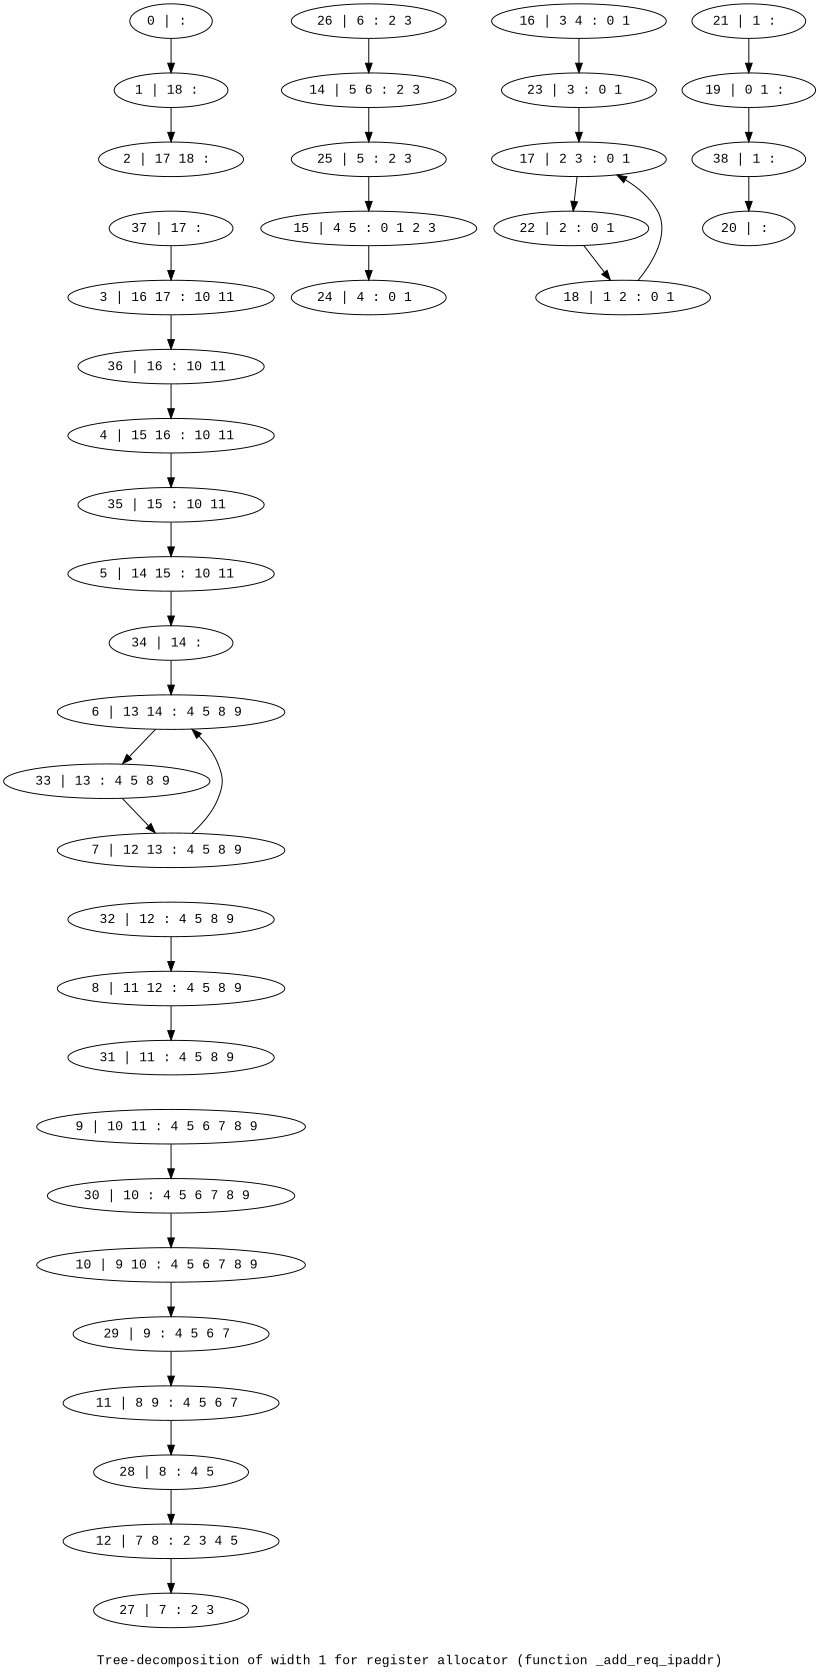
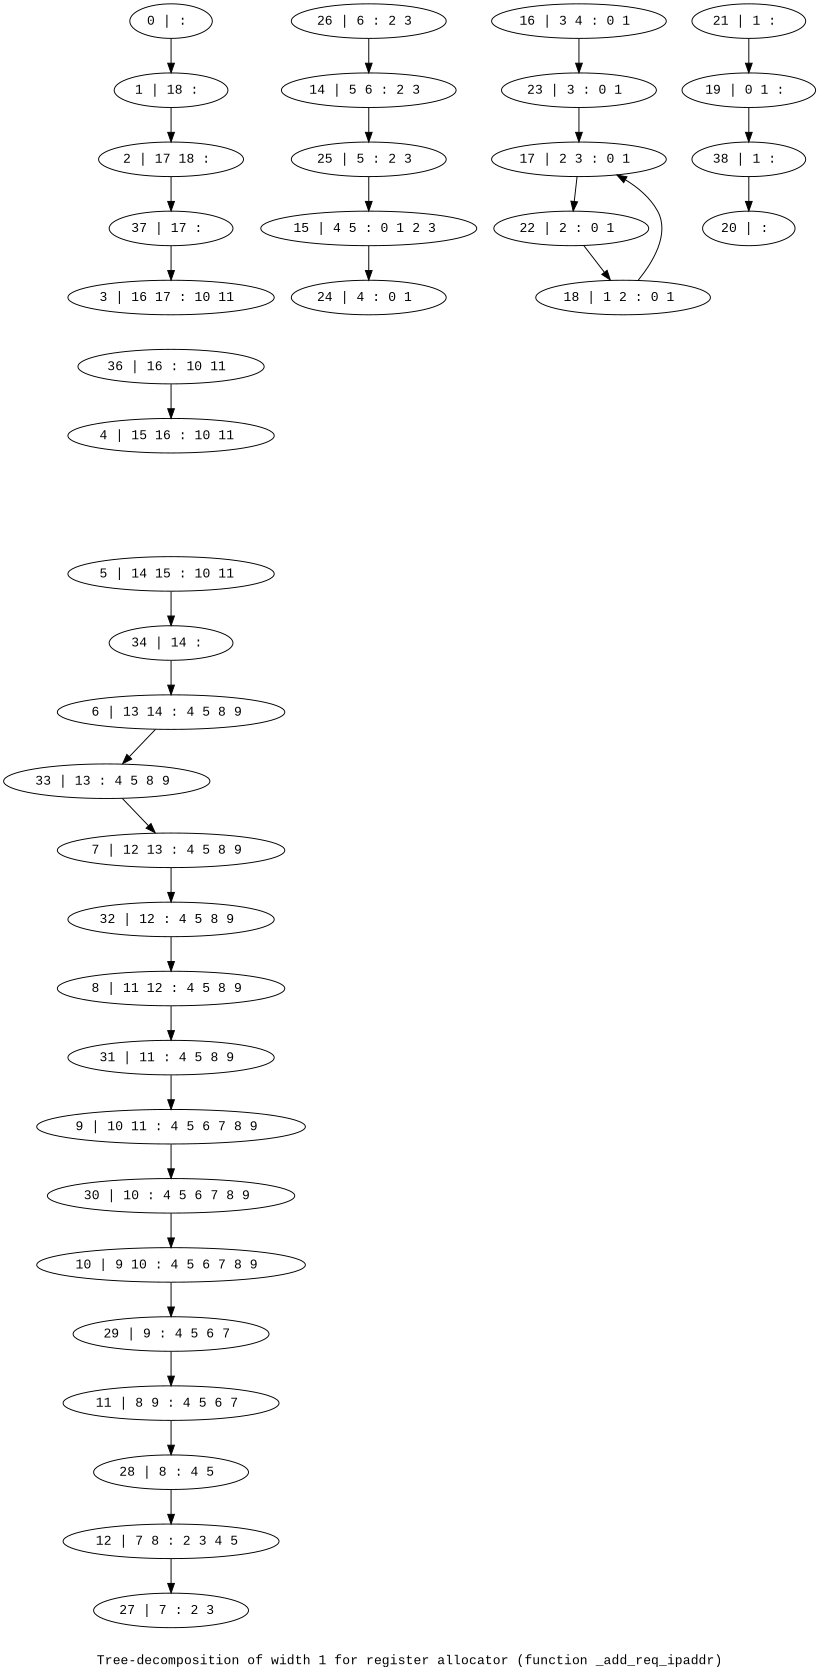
none -> (171, 189)
(171, 327) -> none
(171, 505) -> none
(222, 786) -> (171, 880)
none -> (171, 1087)
